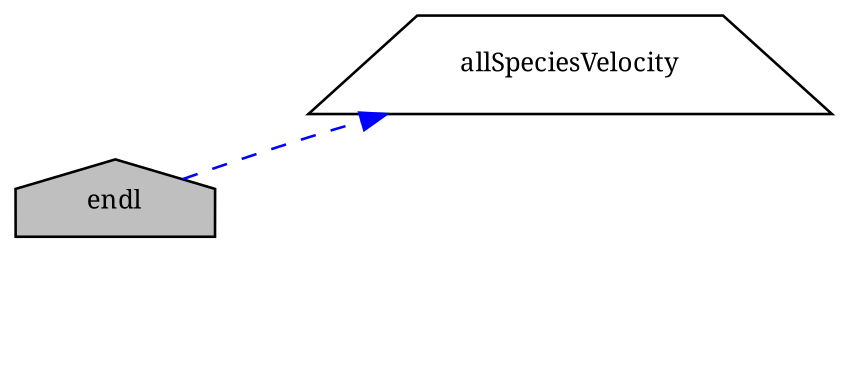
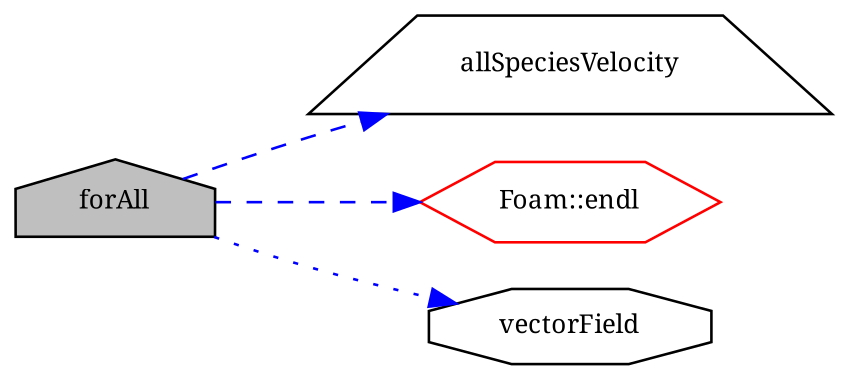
(115, 202) -> (115, 202)
none -> (570, 202)
none -> (570, 327)
